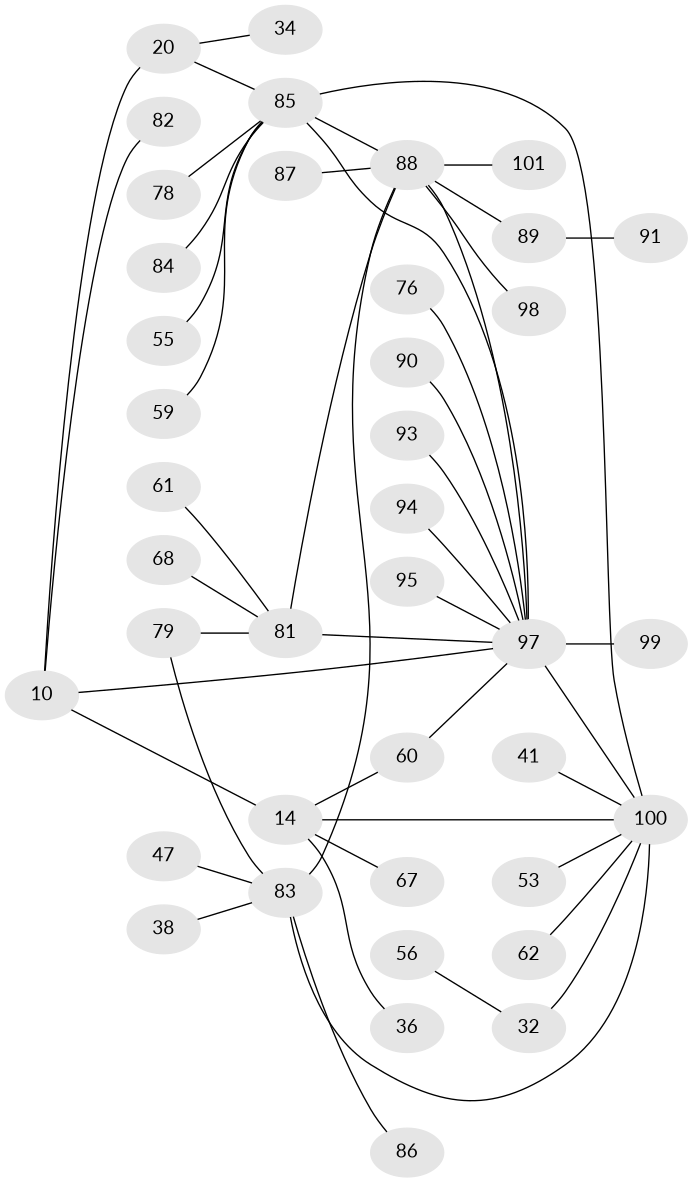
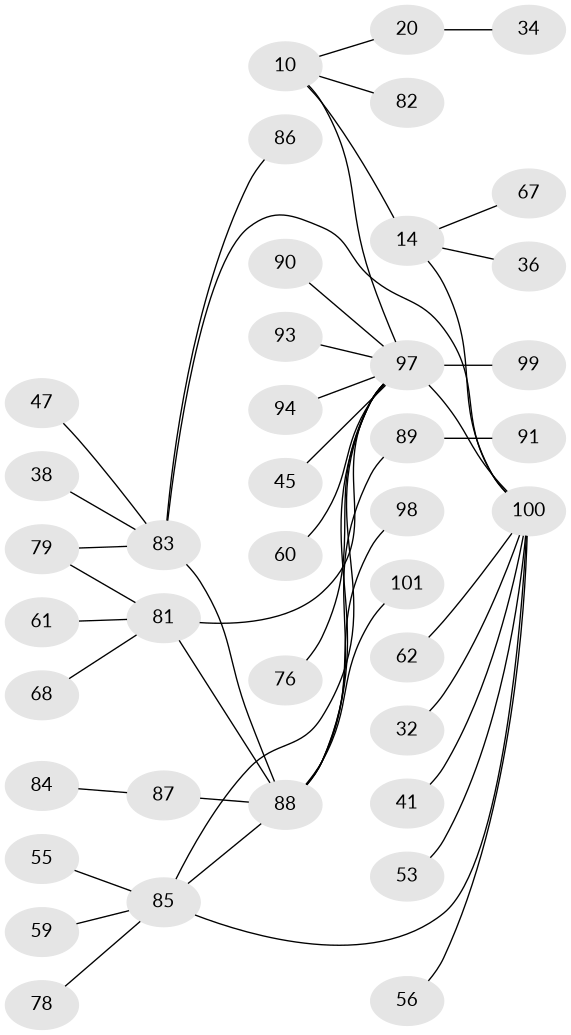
(225, 76) -> none
(219, 199) -> (103, 791)
(407, 582) -> (285, 483)
(335, 794) -> none
(468, 992) -> (502, 764)
